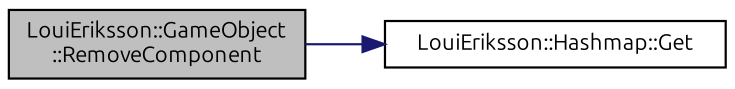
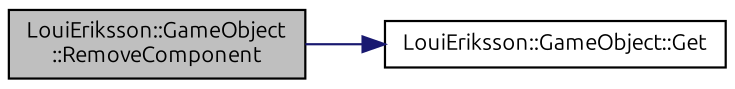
(555, 44) -> (555, 44)
